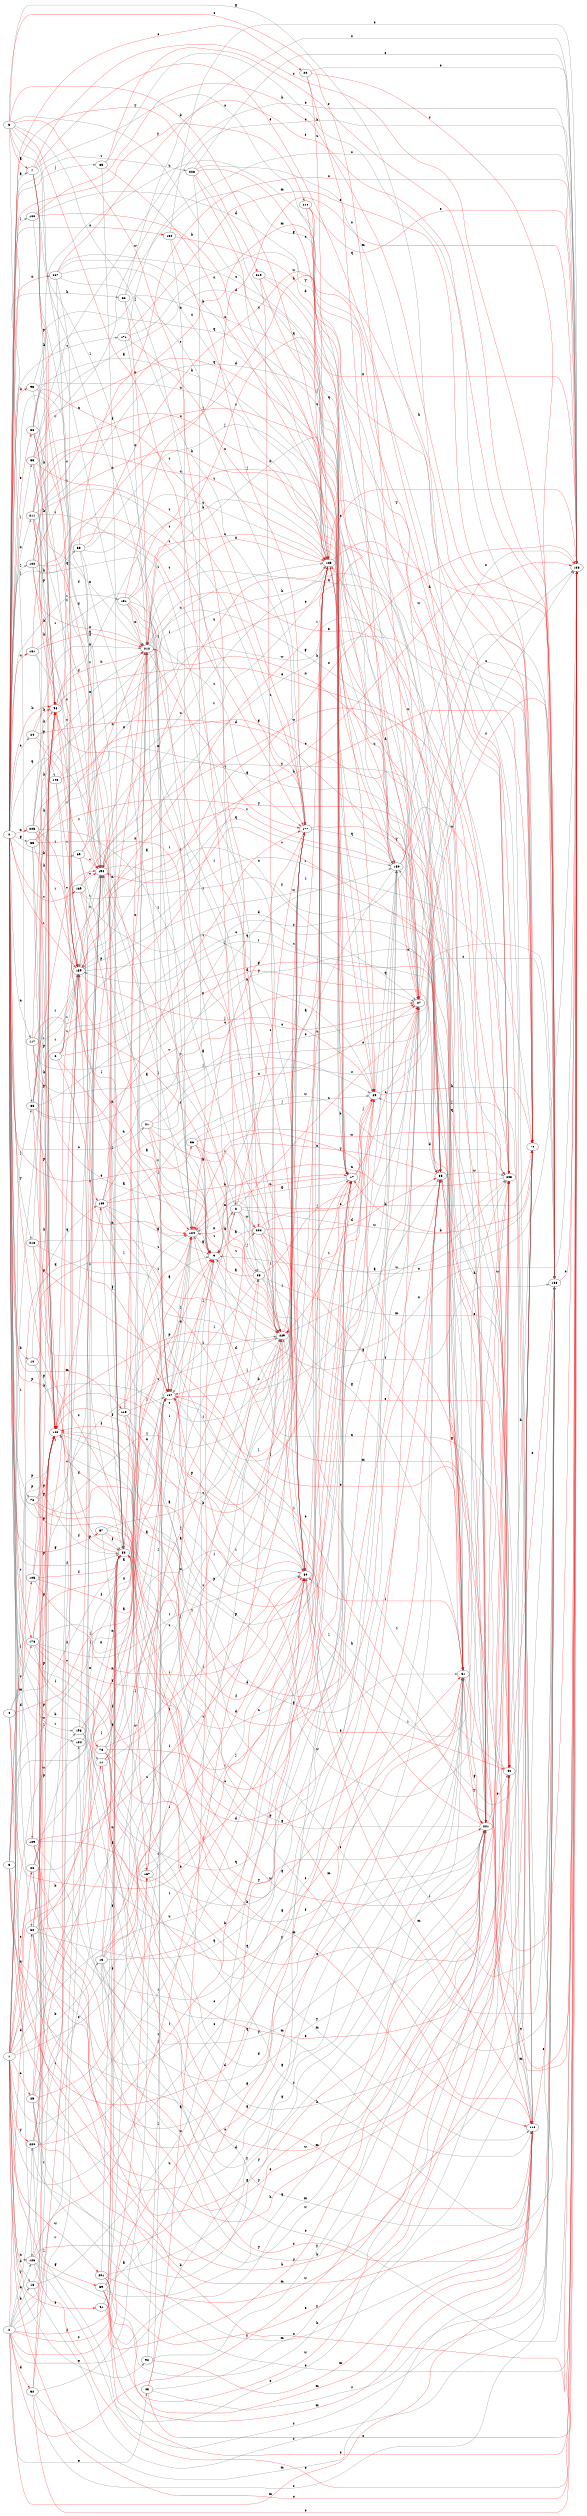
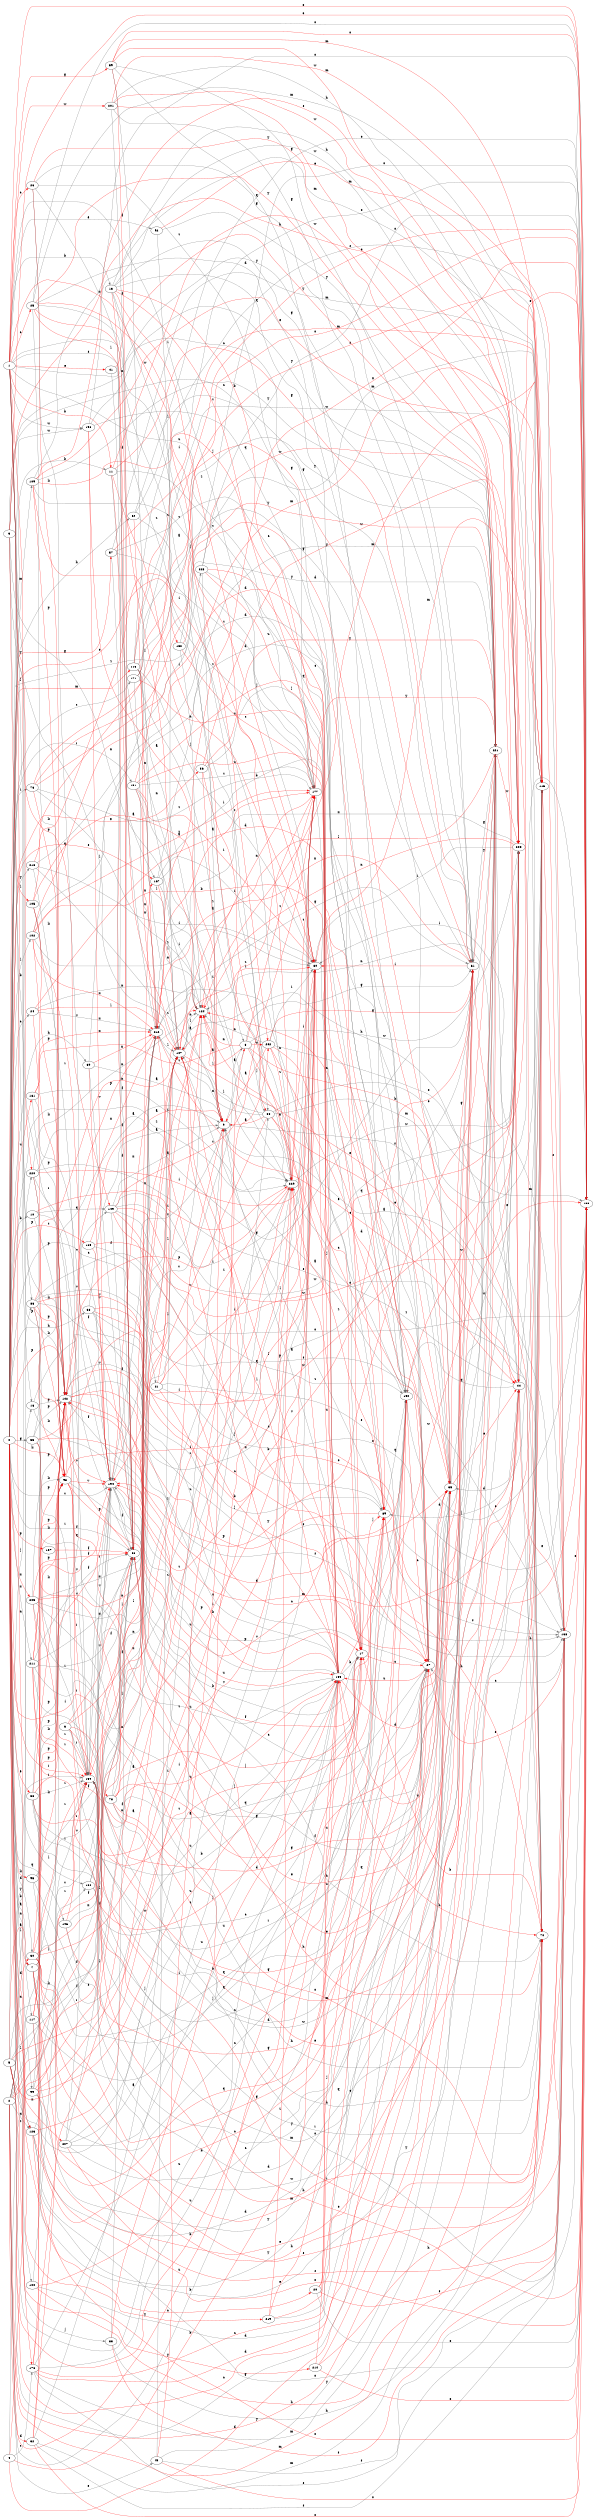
(52, 456) -> (65, 1605)
(444, 1071) -> (450, 1745)
none -> (49, 1550)
